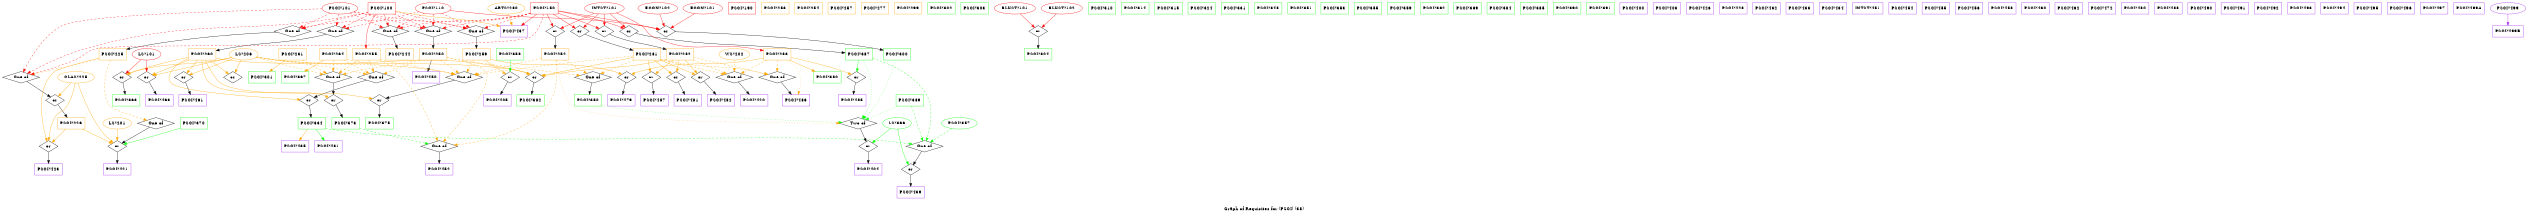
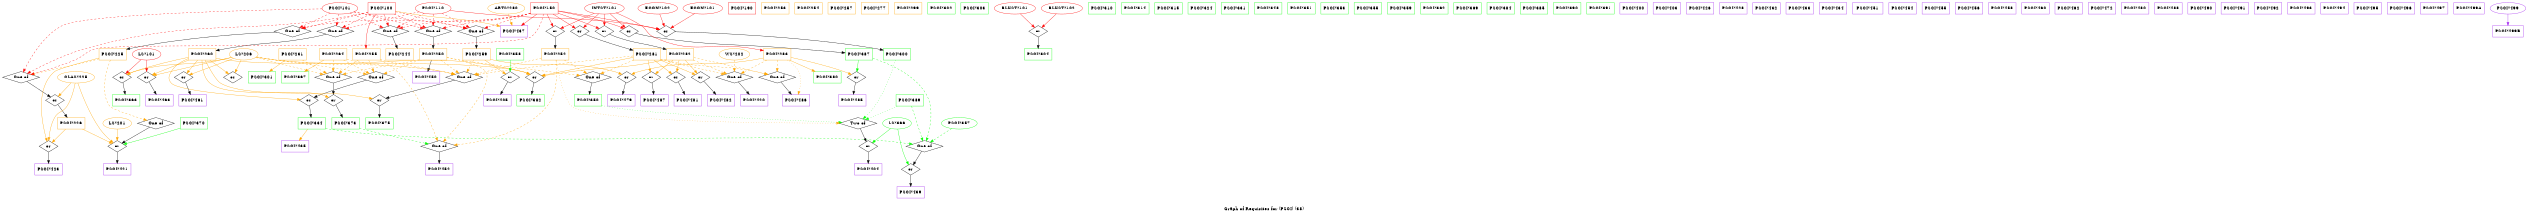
(1868, 8) -> (1868, 8)
(872, 88) -> none
(328, 146) -> none
